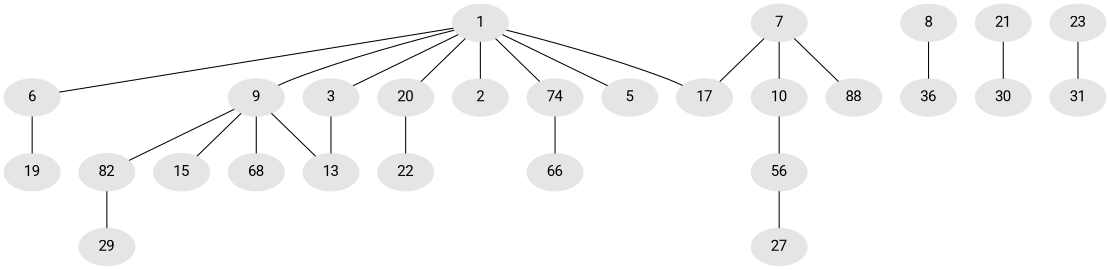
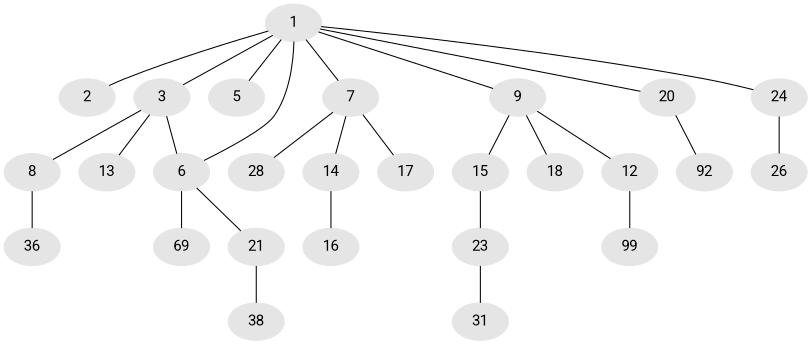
(596, 55) -> (322, 60)
(555, 98) -> (779, 98)
(779, 98) -> (331, 172)
(854, 98) -> (256, 172)
(1003, 98) -> (256, 322)
none -> (97, 135)
none -> (172, 135)
(293, 135) -> none
(32, 172) -> (182, 247)
(107, 172) -> (630, 172)
(256, 172) -> (555, 172)
(406, 172) -> (704, 172)
(555, 172) -> (779, 172)
(779, 172) -> (331, 247)
none -> (219, 209)
none -> (480, 210)
(107, 247) -> (630, 247)
(779, 247) -> none
